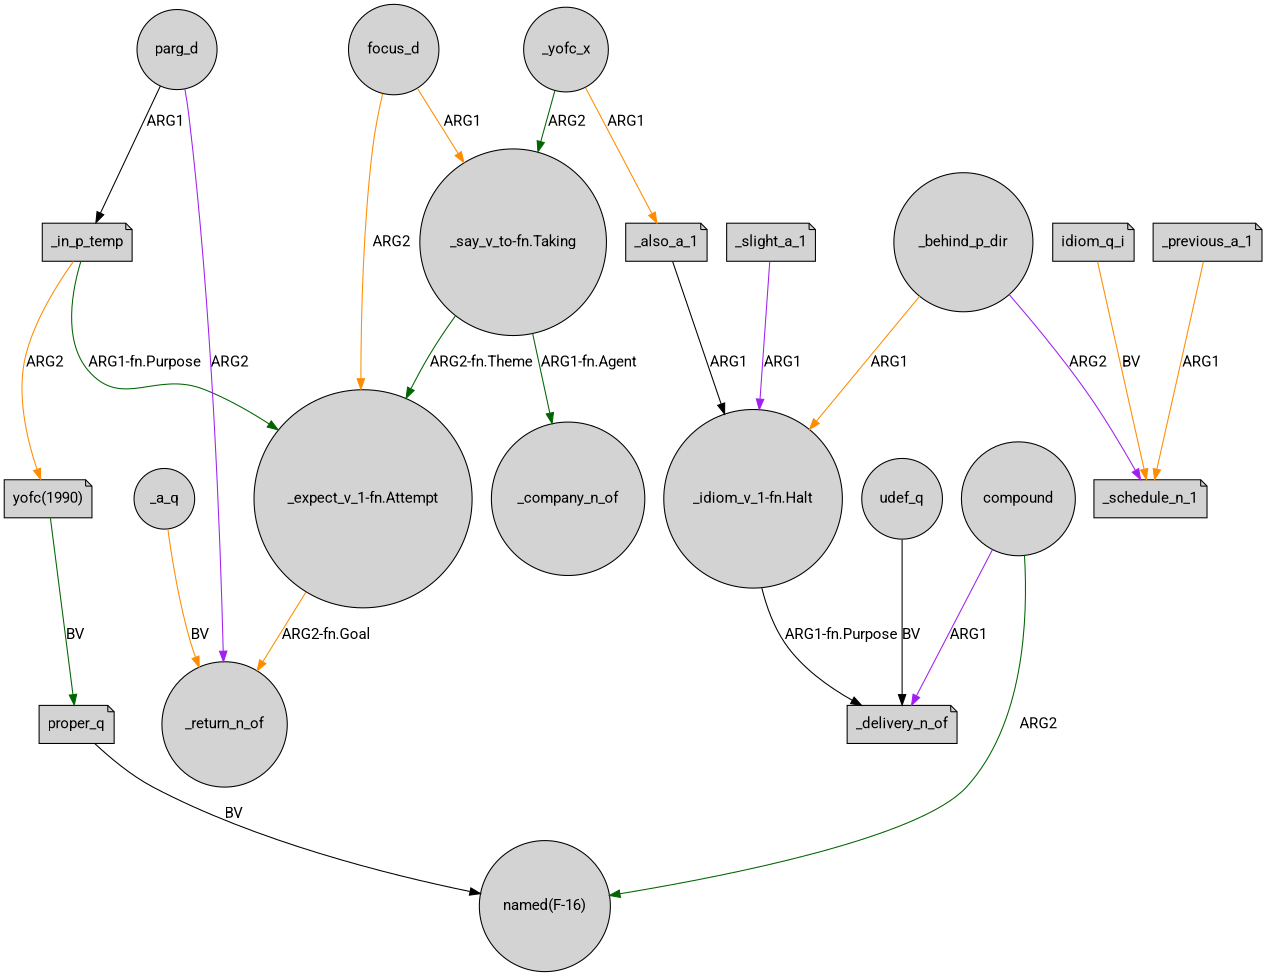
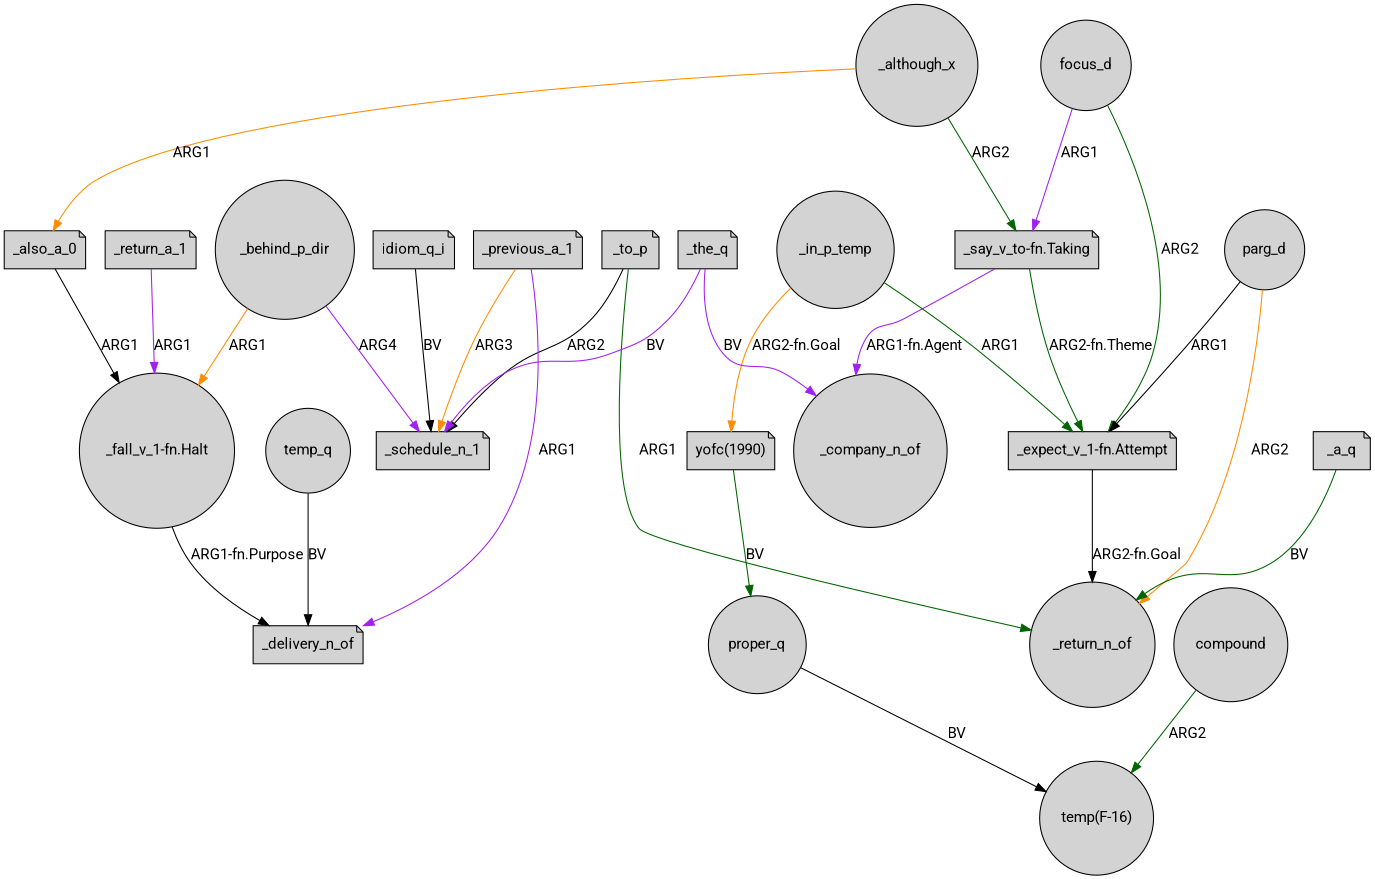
(566, 50) -> (917, 65)
(438, 121) -> (1054, 164)
(130, 150) -> (1180, 354)
(365, 236) -> (1158, 265)
(87, 242) -> (836, 250)
(513, 242) -> (1027, 250)
(666, 242) -> (45, 250)
(771, 242) -> (151, 250)
none -> (630, 250)
none -> (708, 250)
(45, 363) -> (797, 346)
(145, 363) -> (1000, 346)
(1088, 363) -> (378, 346)
(1201, 363) -> (494, 346)
(1121, 365) -> (422, 345)
(211, 369) -> (1233, 456)
(541, 373) -> (914, 313)
(164, 499) -> (1342, 451)
(363, 499) -> (1092, 451)
(753, 499) -> (157, 451)
(902, 499) -> (308, 451)
(179, 594) -> (1264, 567)
(954, 623) -> (521, 479)
(284, 627) -> (1092, 521)
(77, 724) -> (757, 645)
(545, 906) -> (1097, 818)
